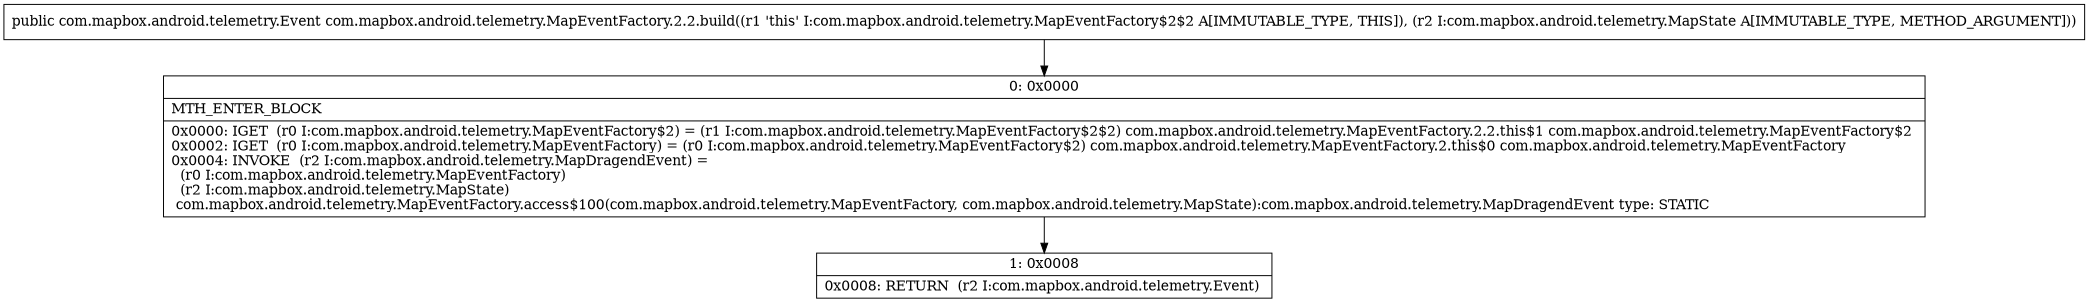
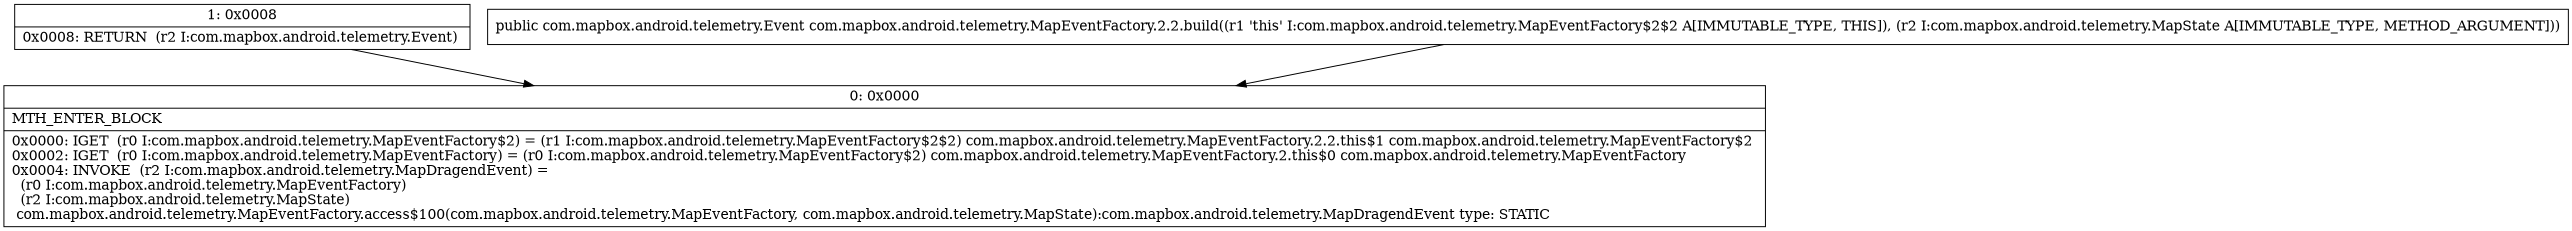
(1044, 230) -> (438, 67)
